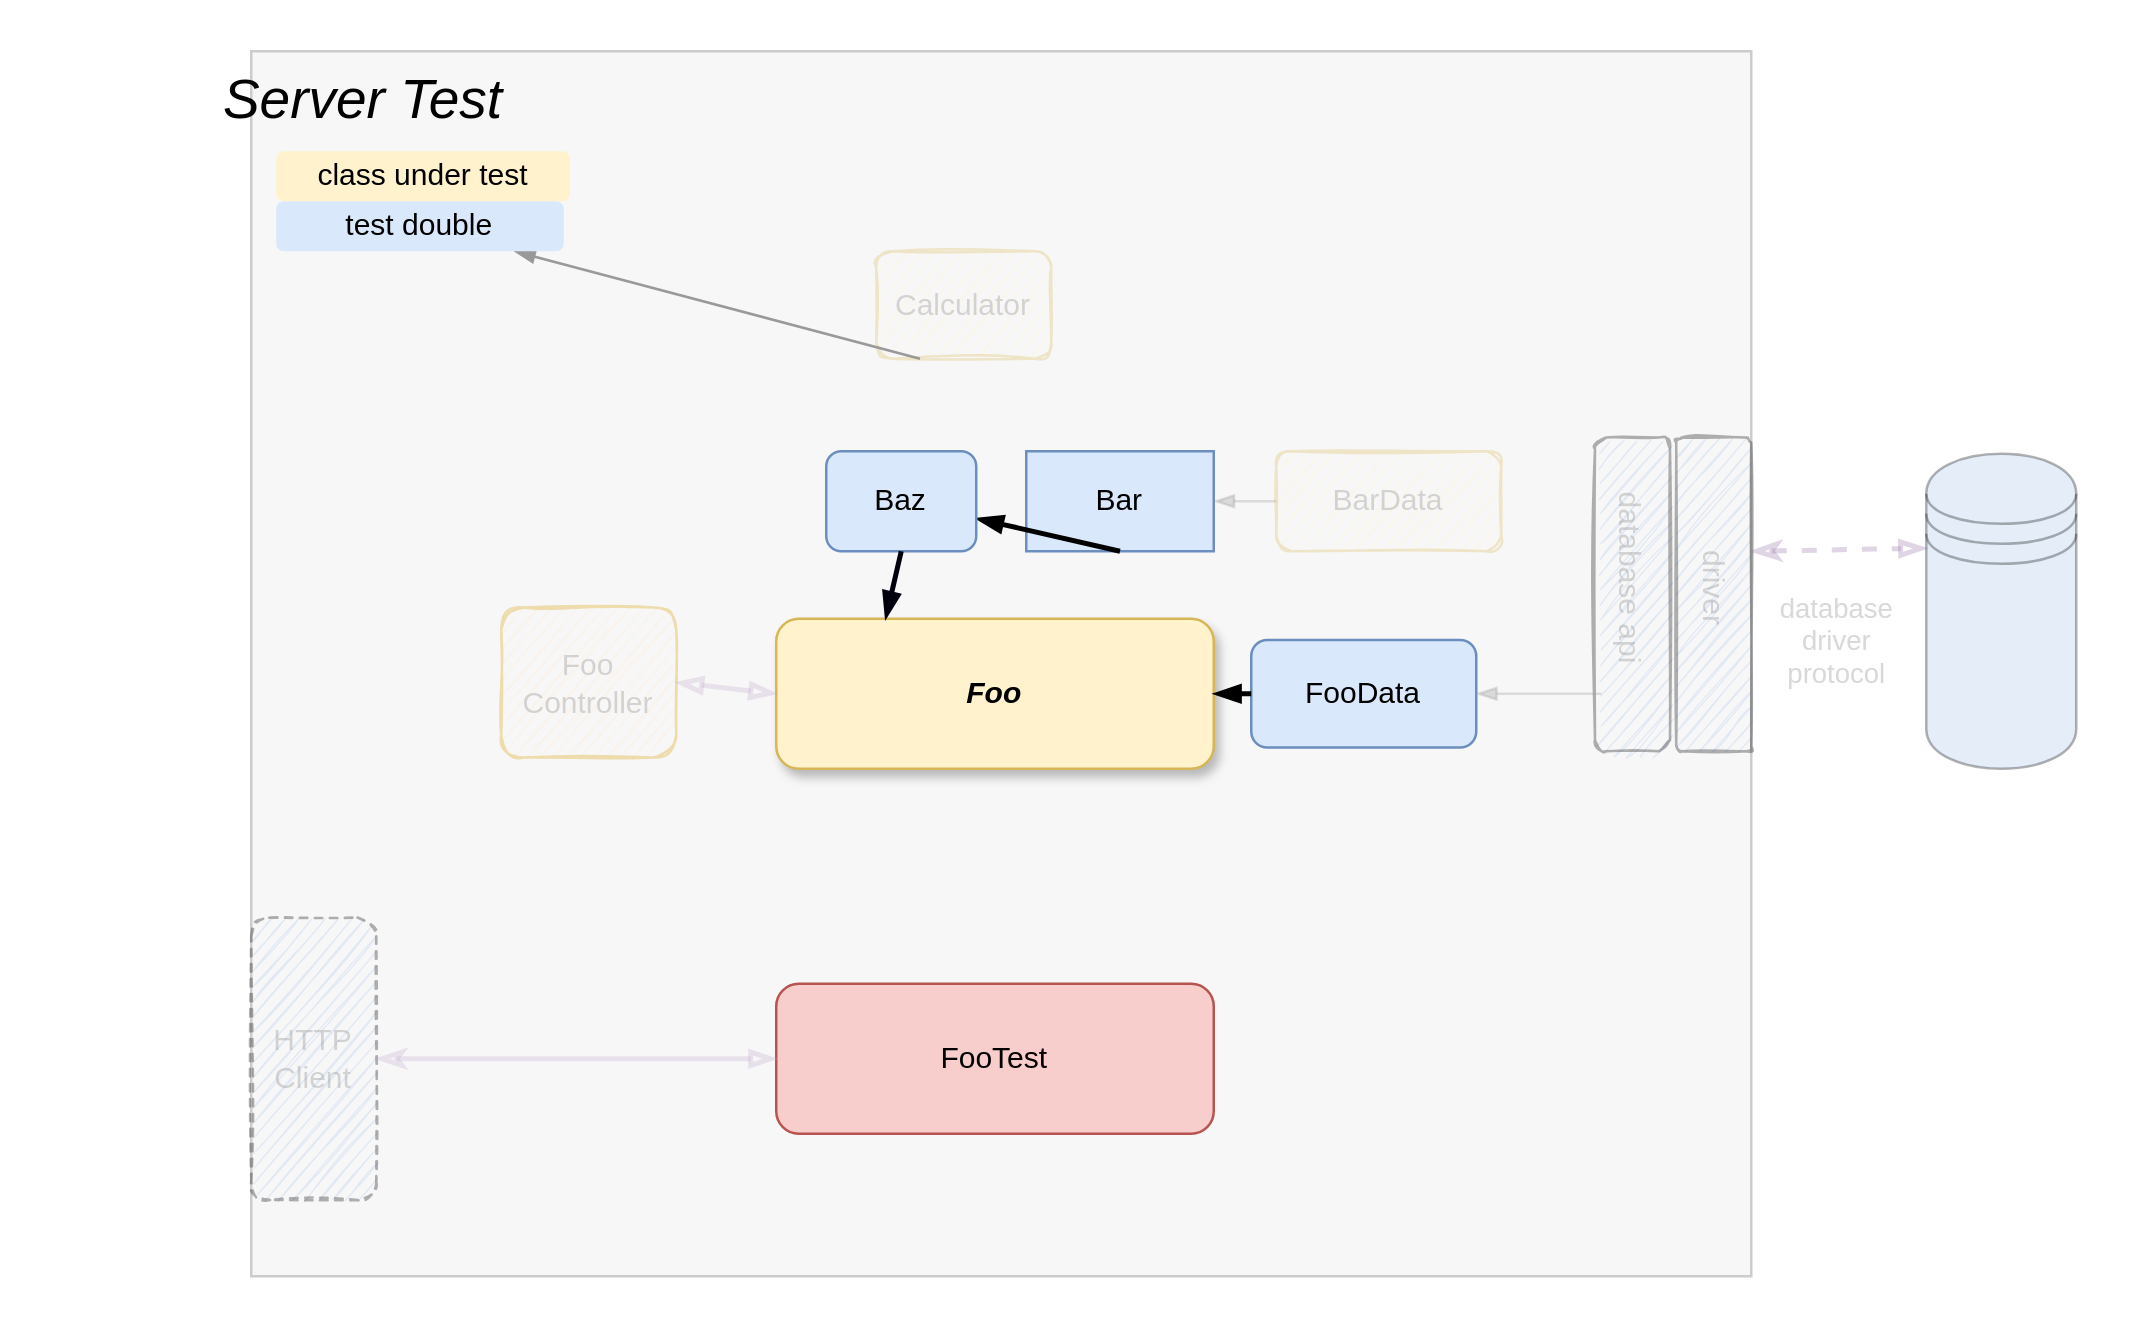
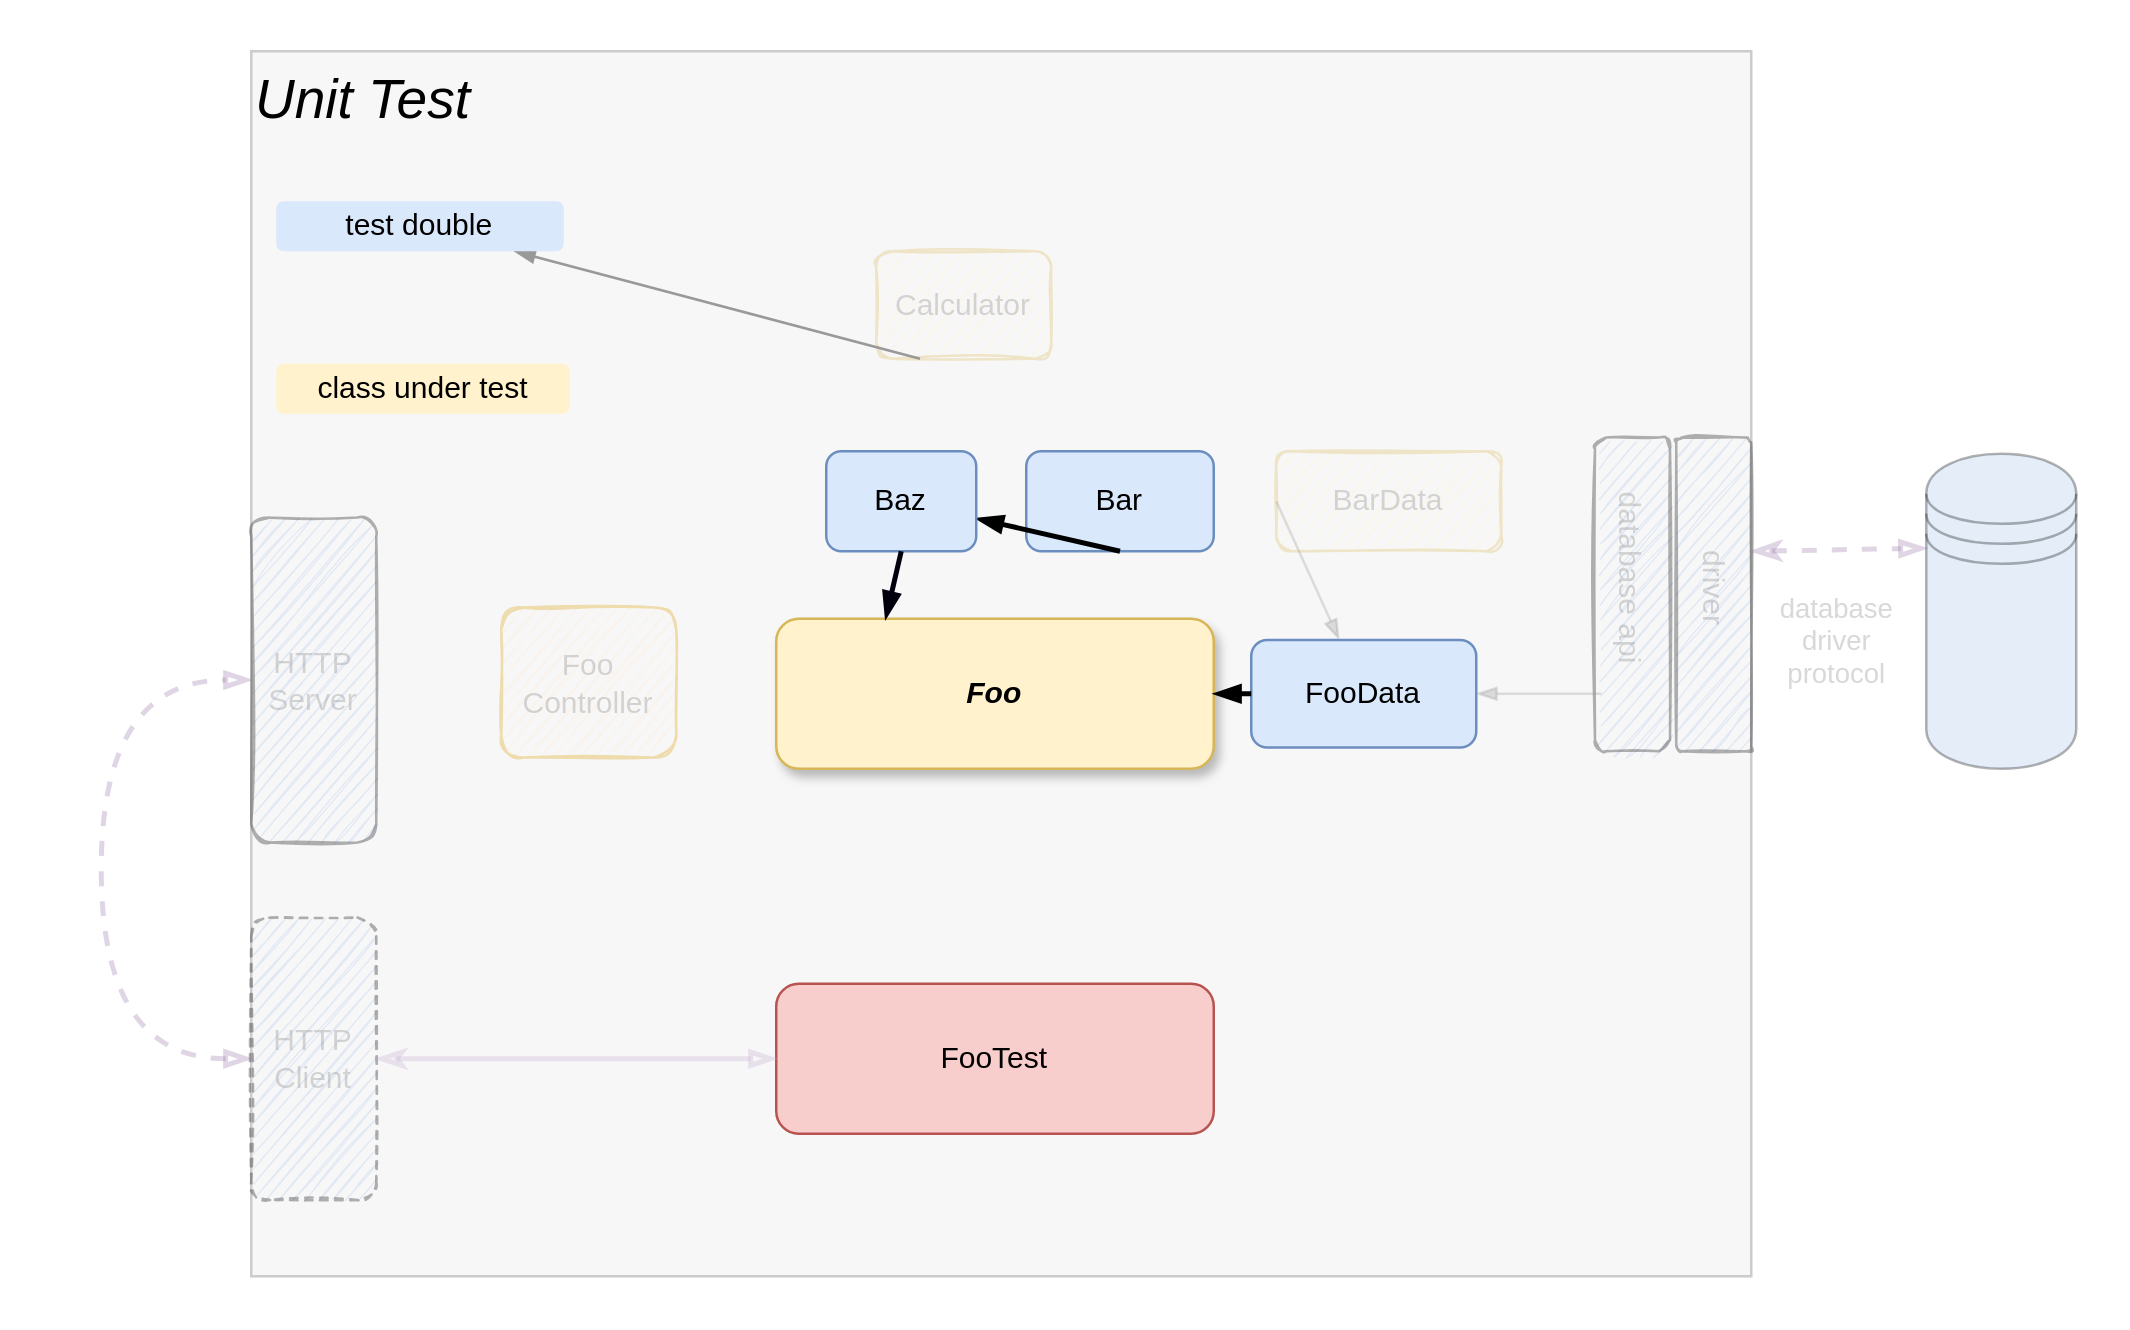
(364, 101) -> (364, 101)
(423, 176) -> (423, 389)
(1120, 501) -> (1120, 501)
(1254, 501) -> (1314, 584)
none -> (314, 680)
(726, 688) -> none
none -> (188, 1053)
